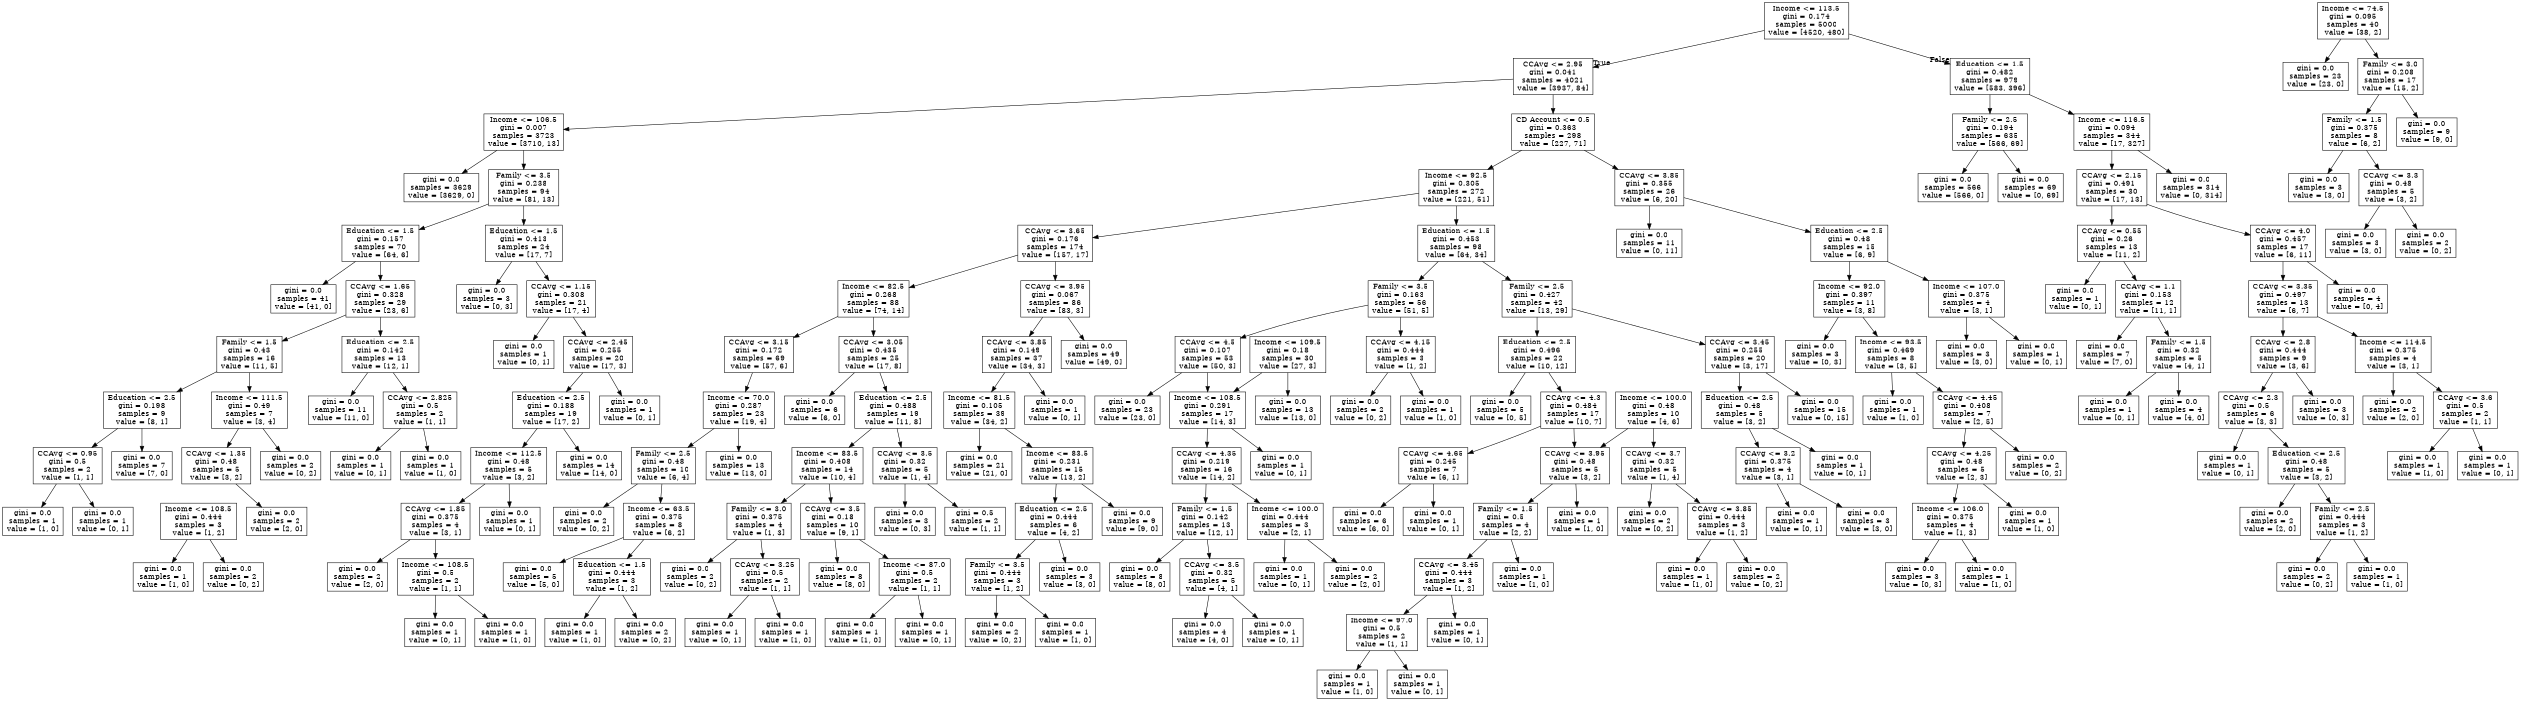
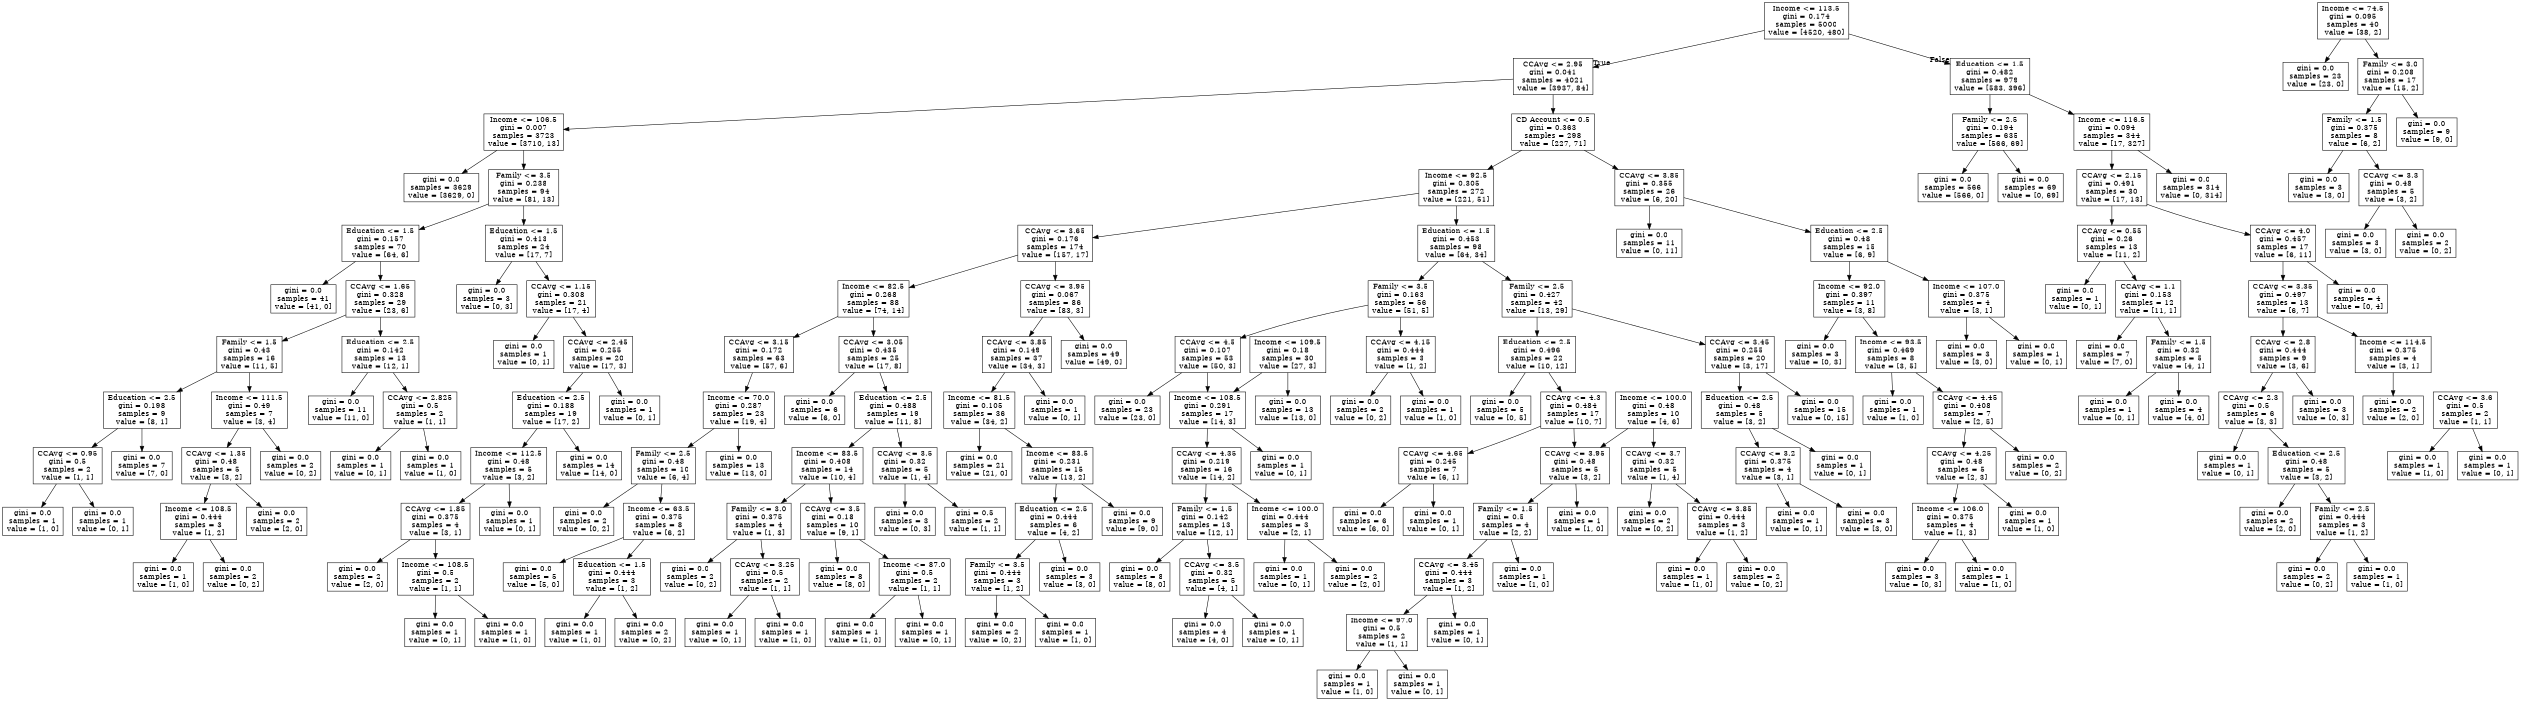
(759, 355) -> (759, 355)
(2427, 381) -> none
(979, 410) -> (979, 410)
none -> (208, 491)
